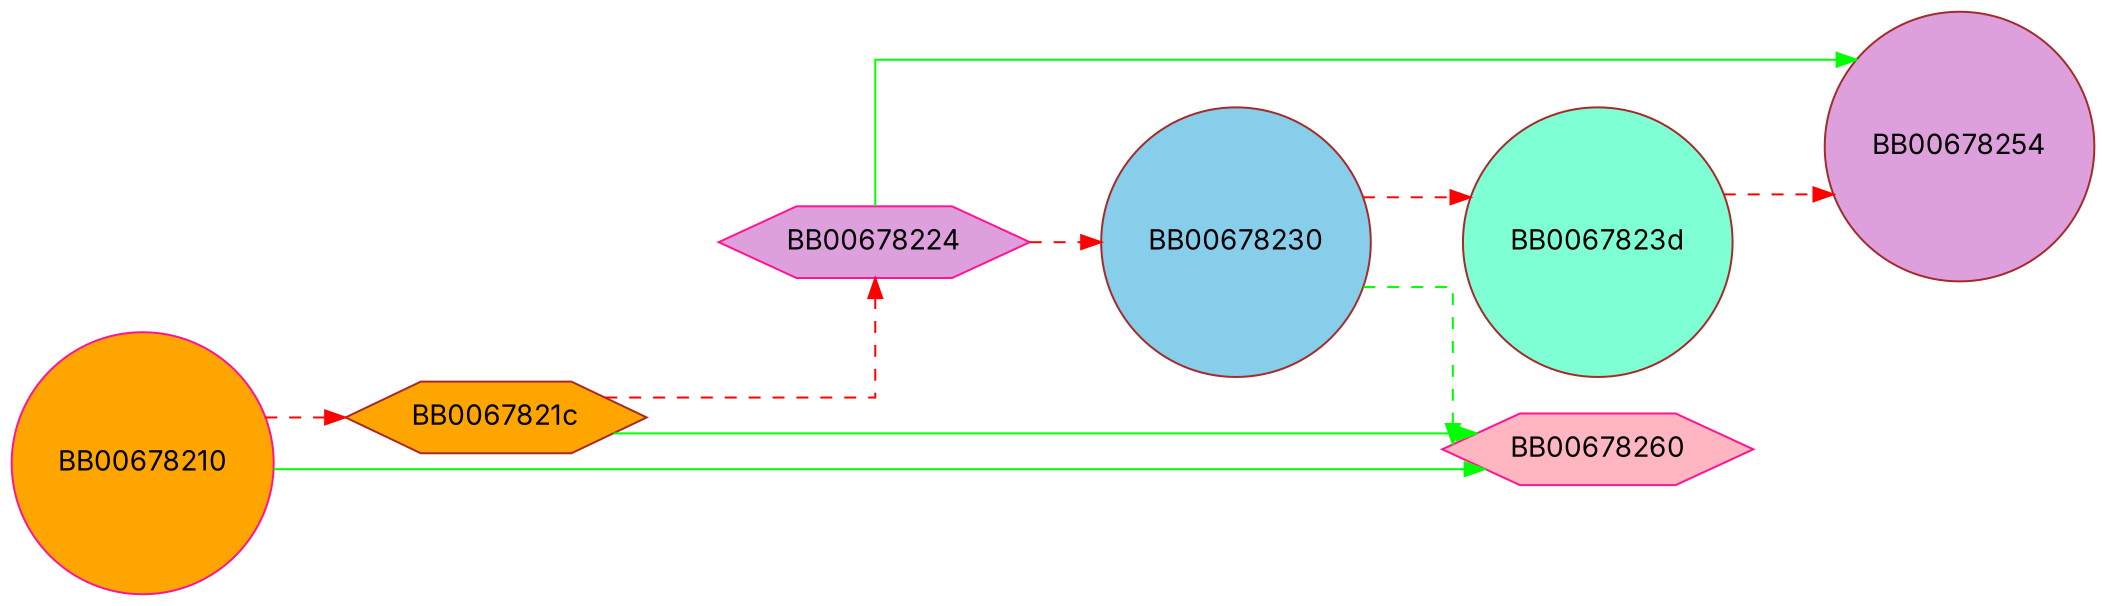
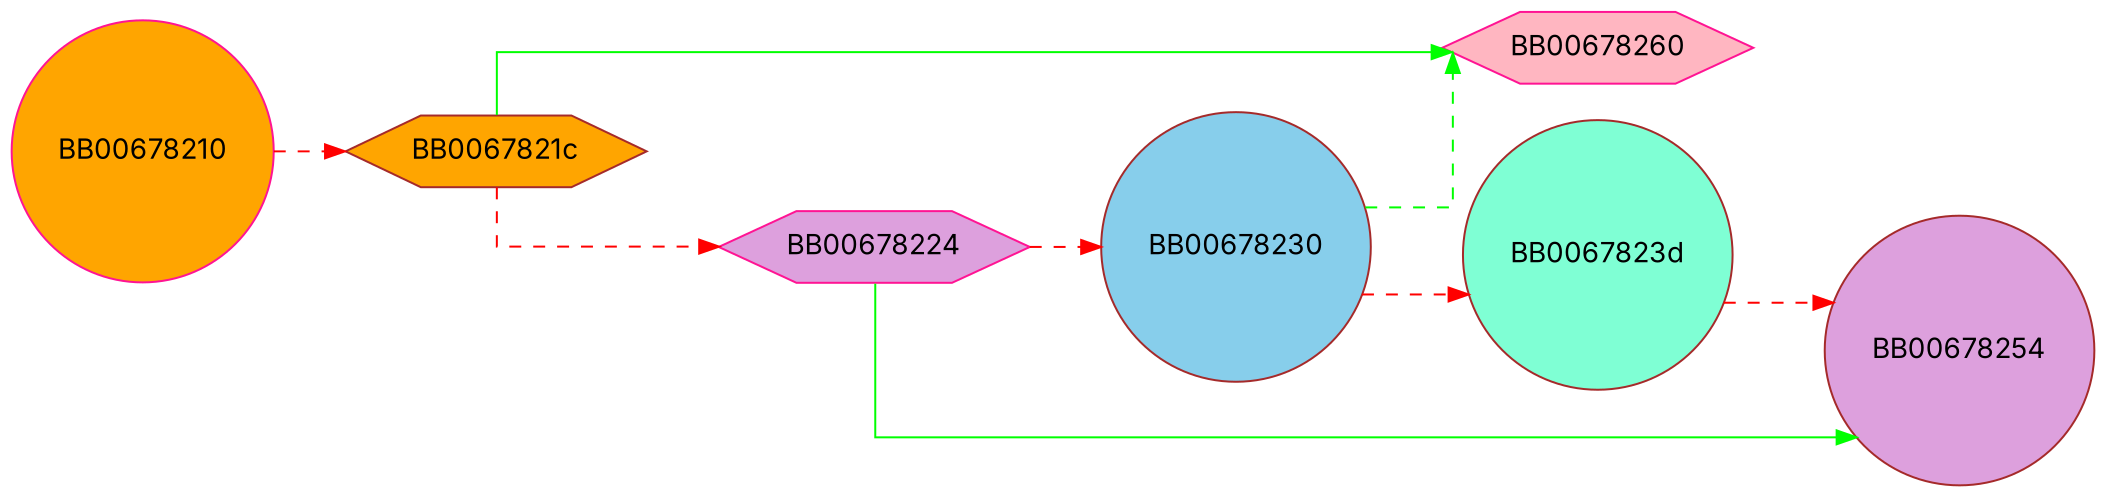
(869, 469) -> none
